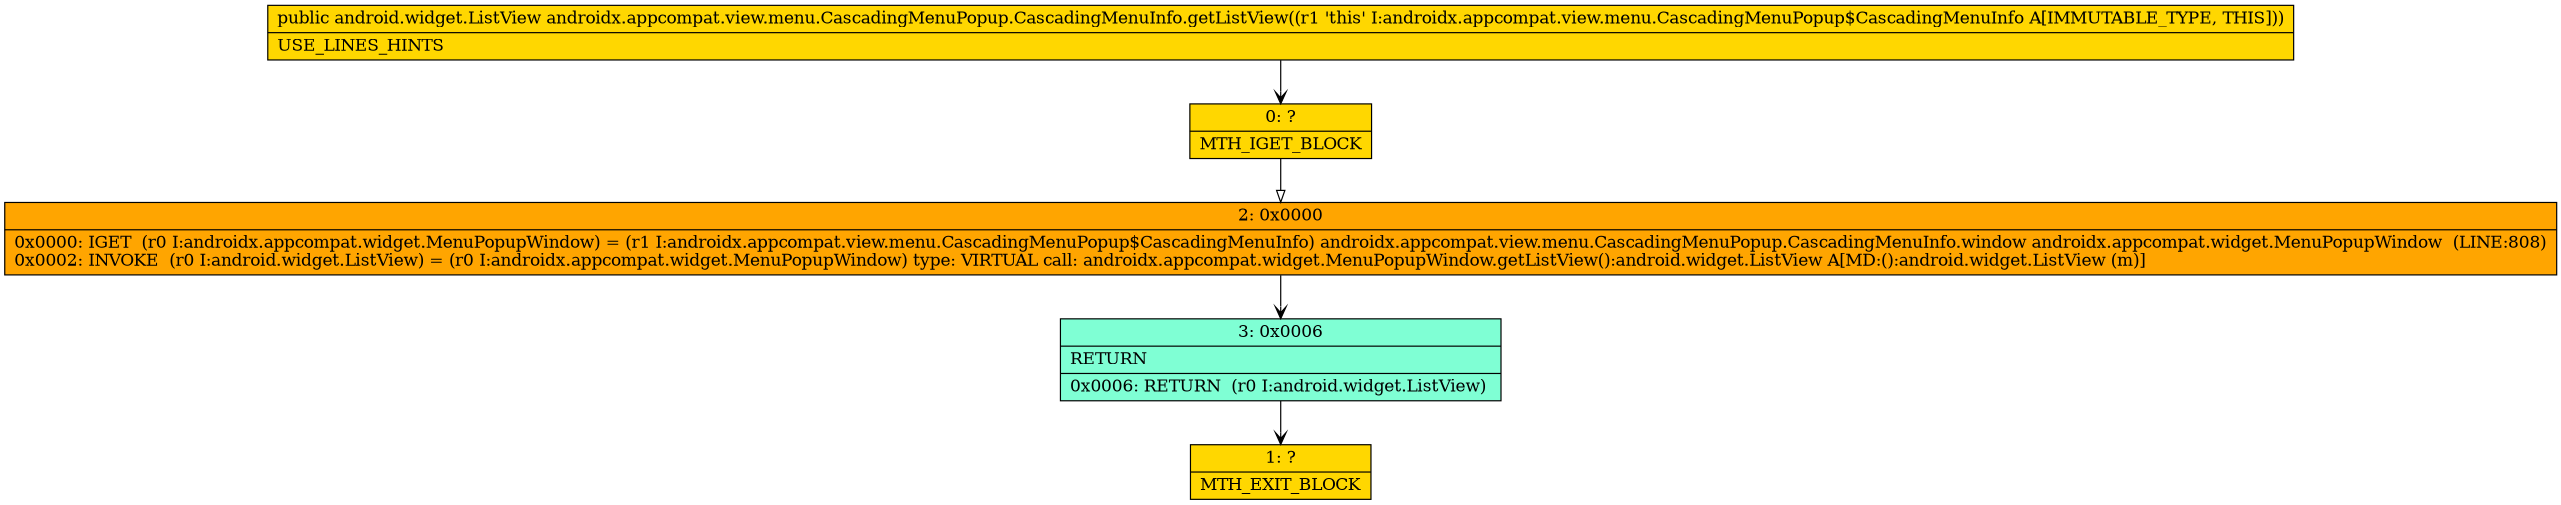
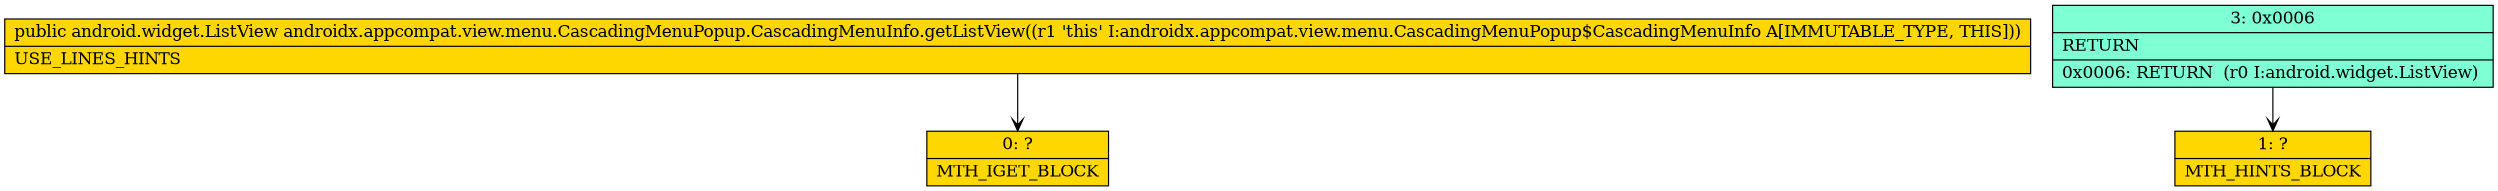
(1281, 239) -> none
(1281, 485) -> (2273, 172)
